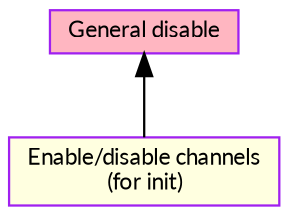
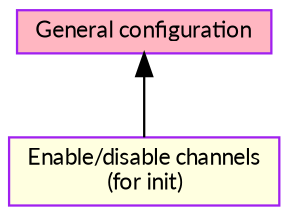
(144, 32) -> (144, 32)
